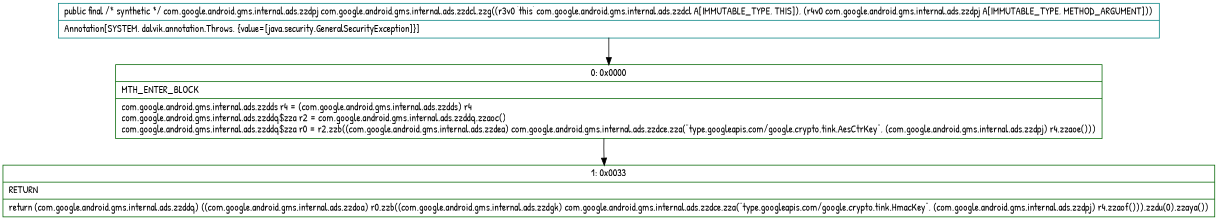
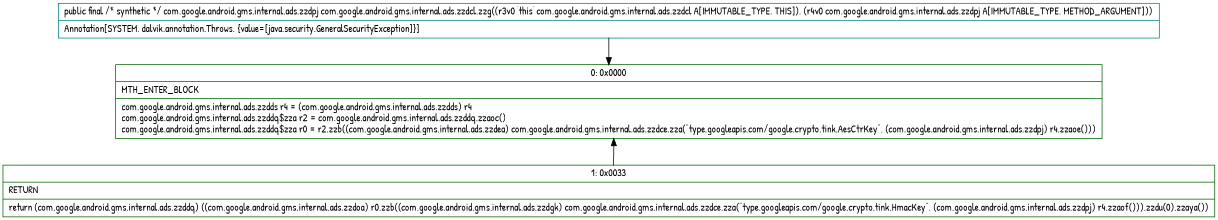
(604, 148) -> (614, 156)
